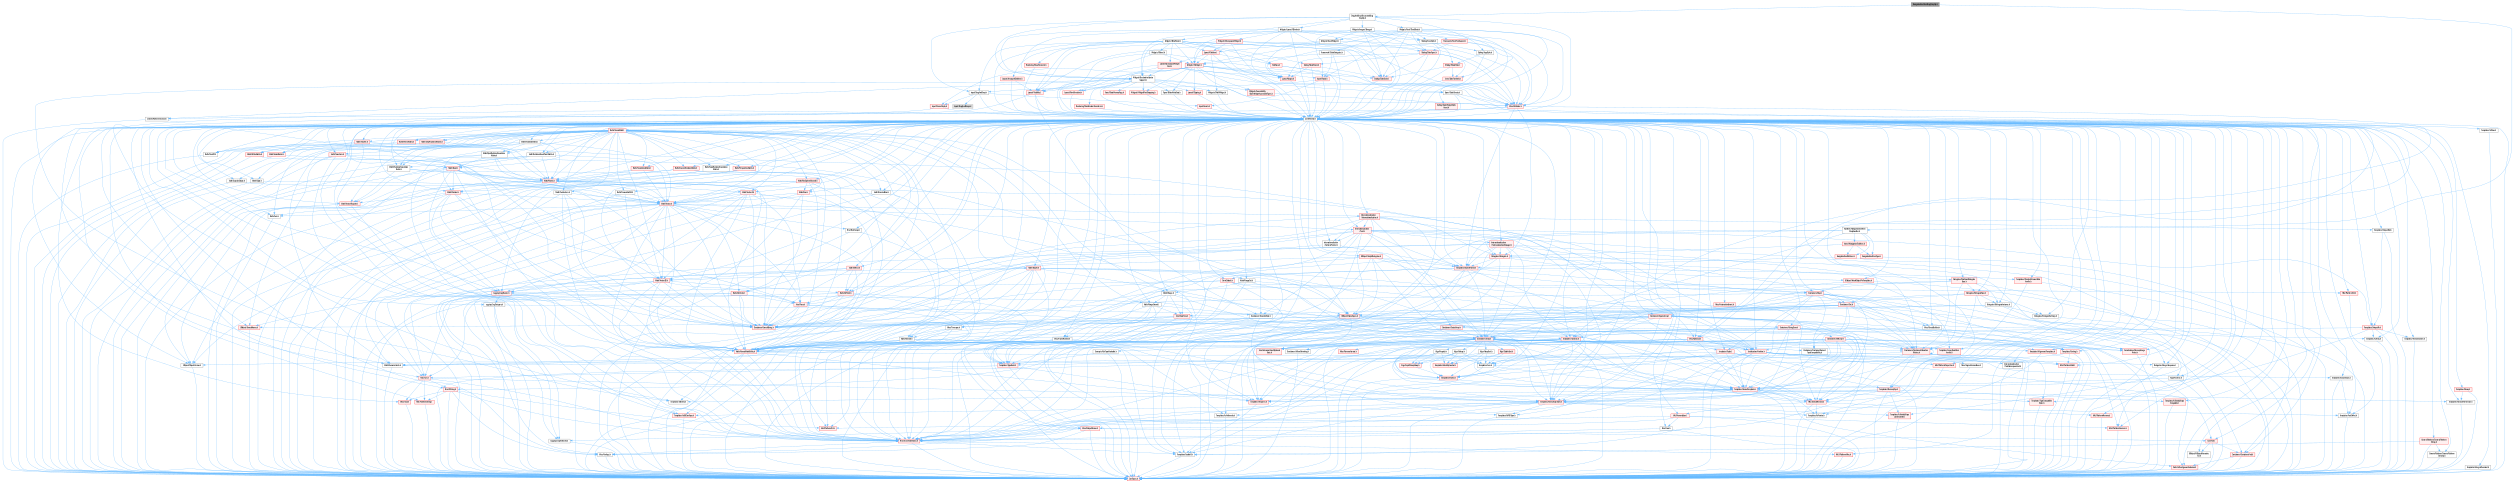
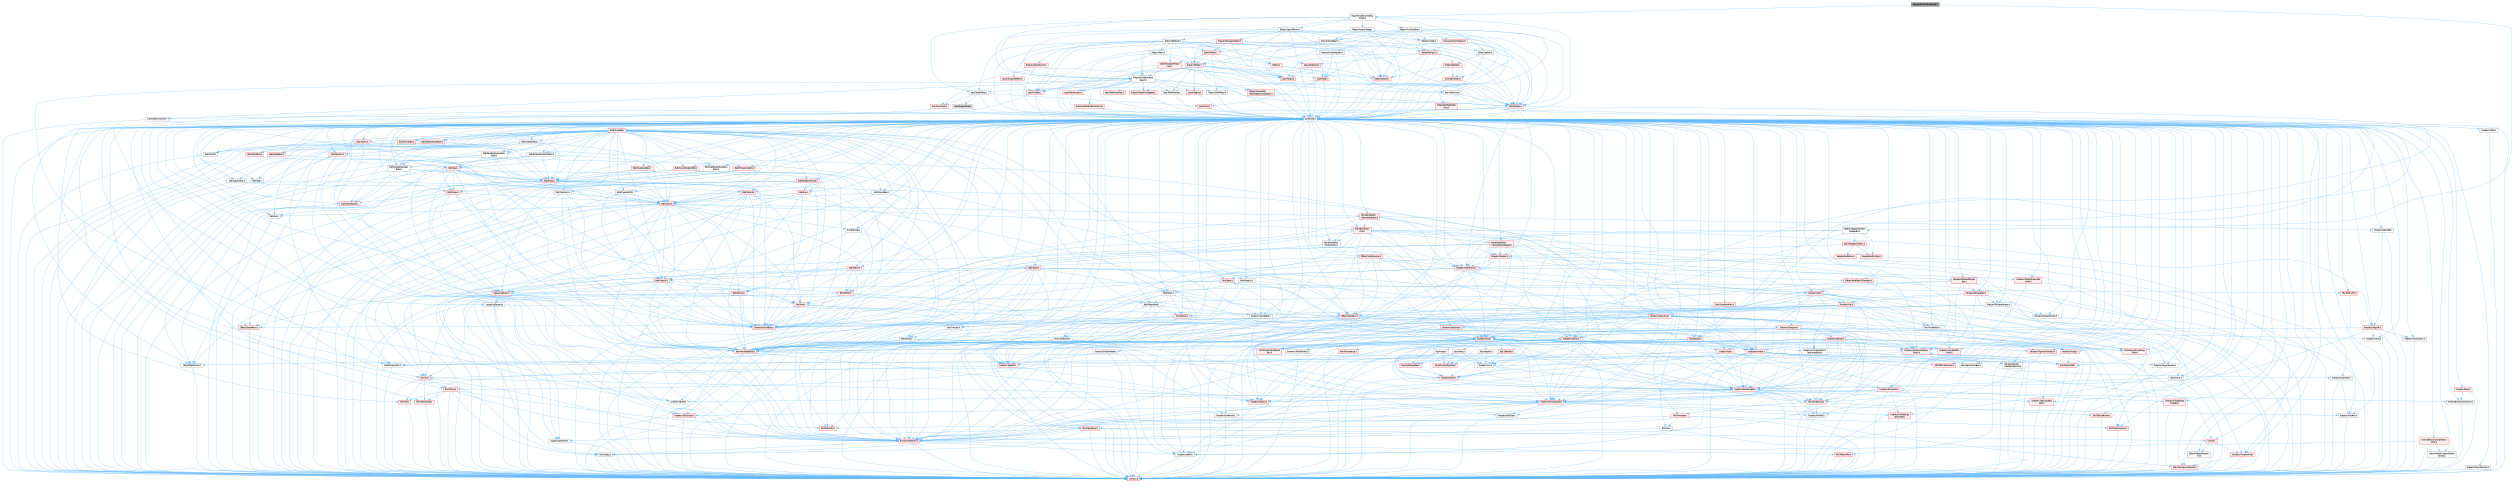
none -> (2102, 131)
(2461, 402) -> (2461, 402)
